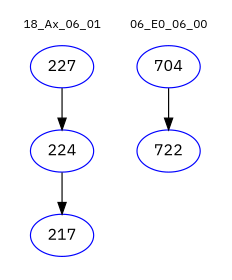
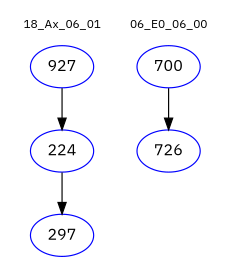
(62, 67) -> (62, 67)
(169, 67) -> (169, 67)
(169, 151) -> (169, 151)
(62, 235) -> (62, 235)
